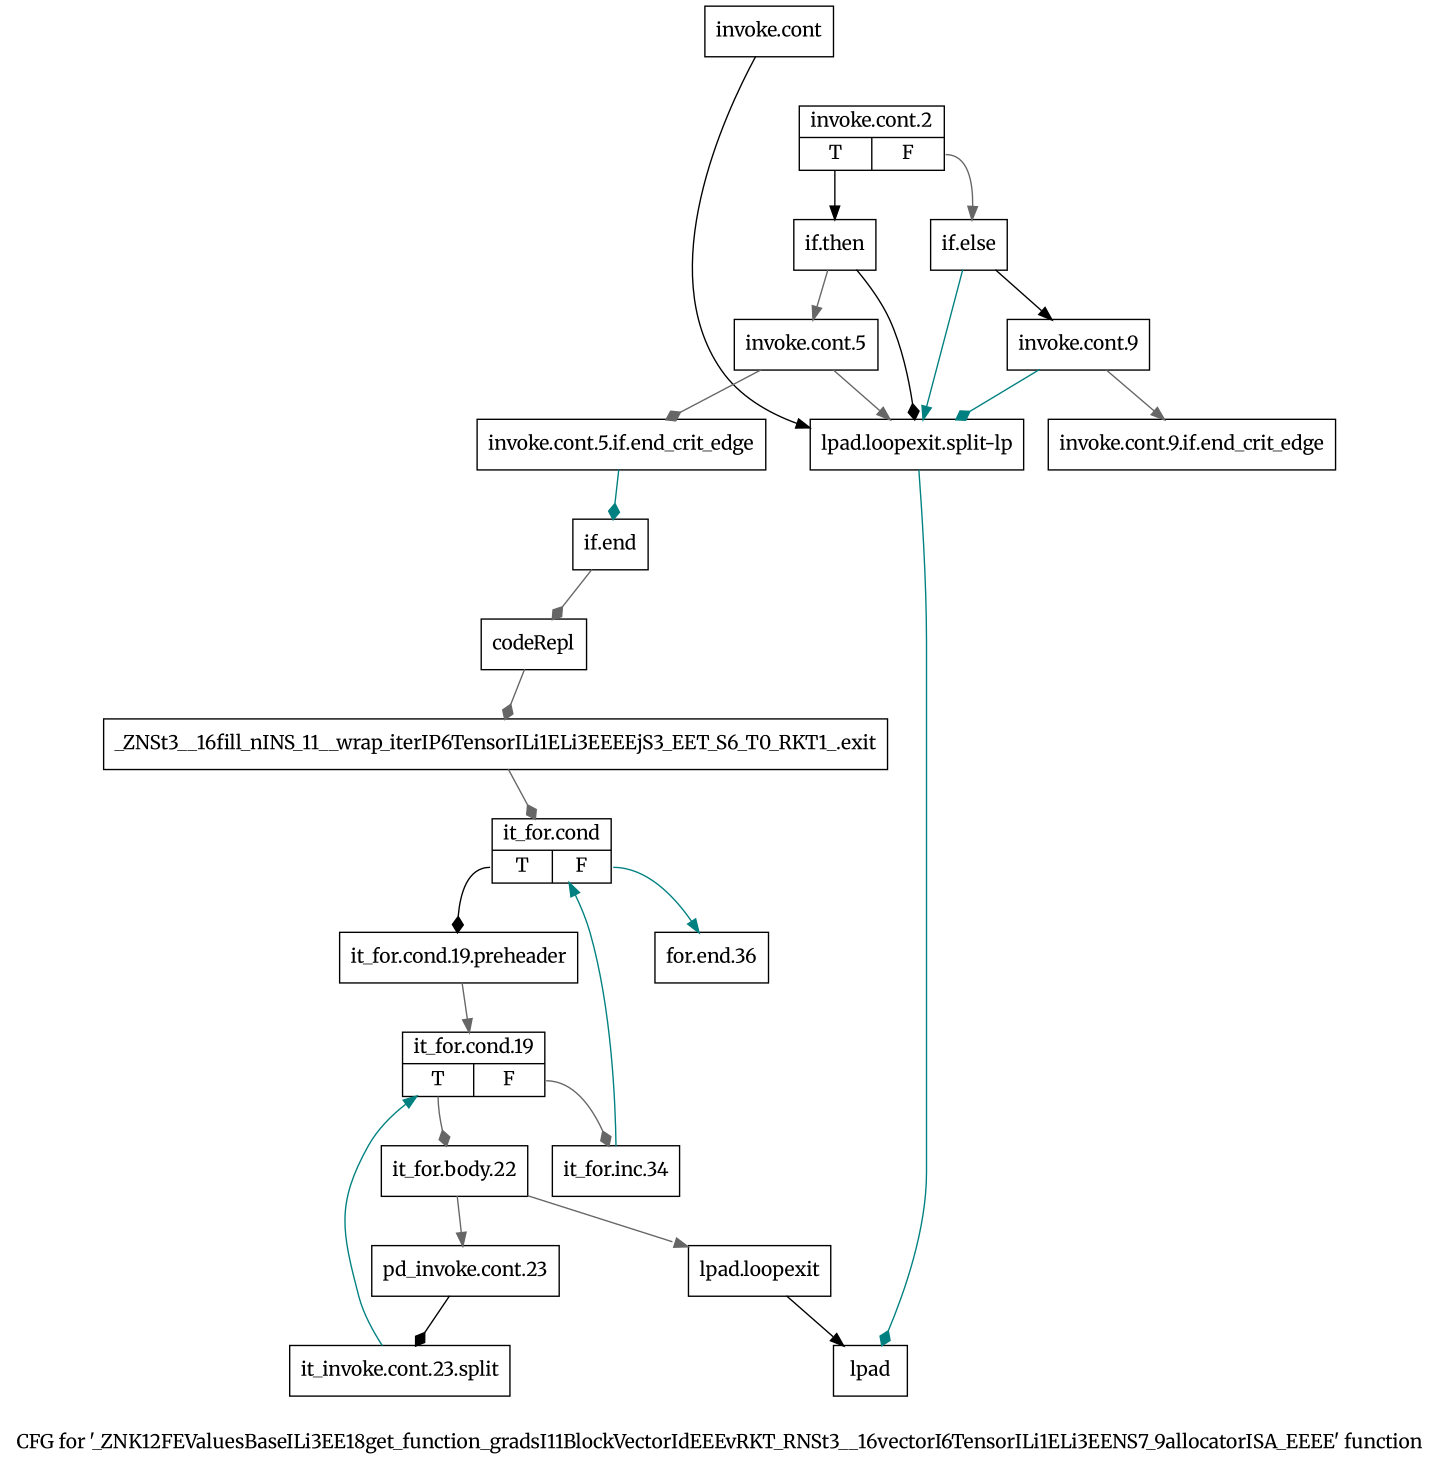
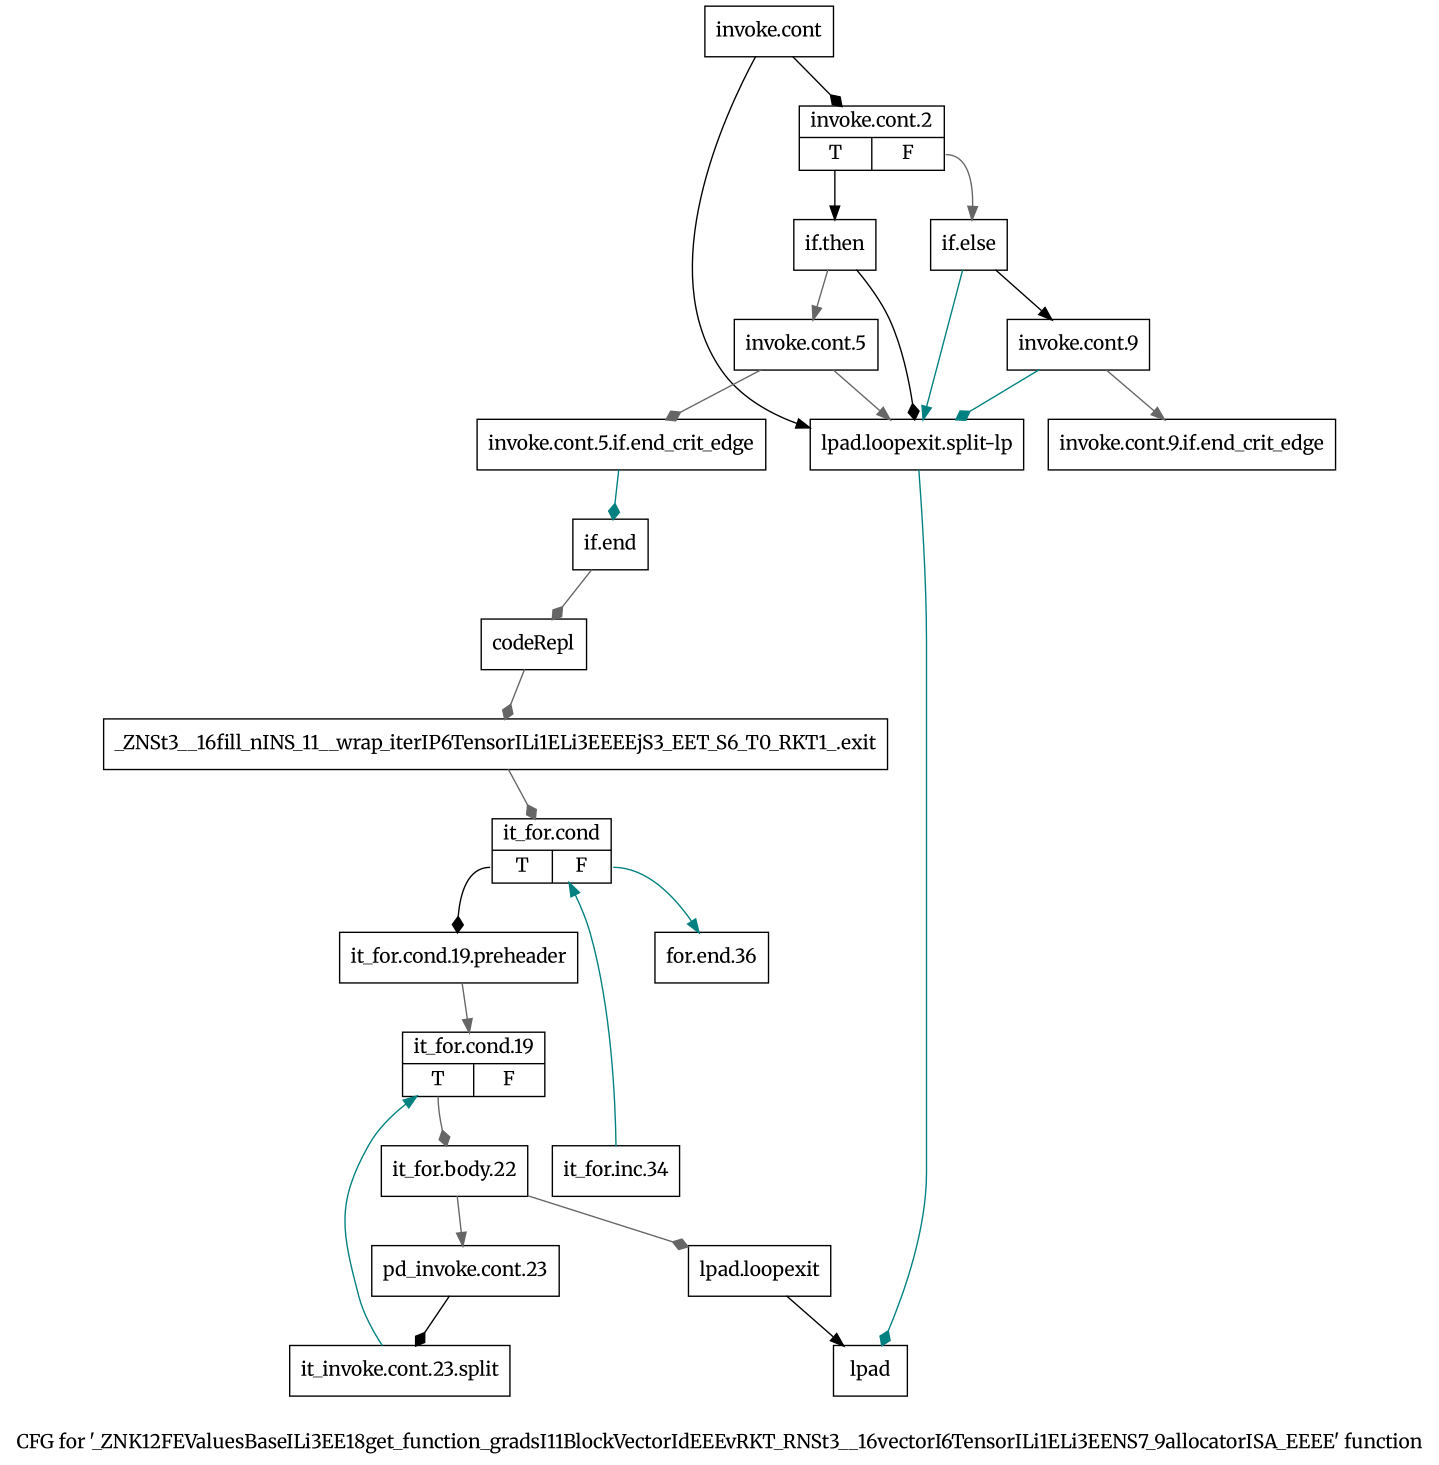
none -> (811, 75)
(581, 1098) -> none
(600, 1219) -> (600, 1219)
